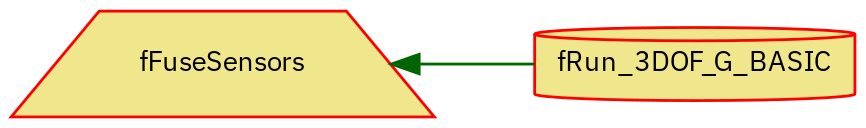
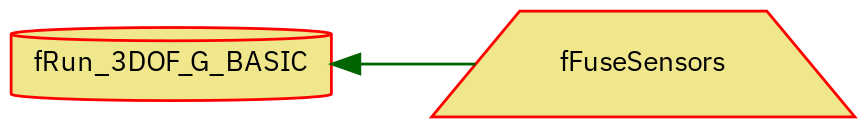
(477, 64) -> (418, 64)
